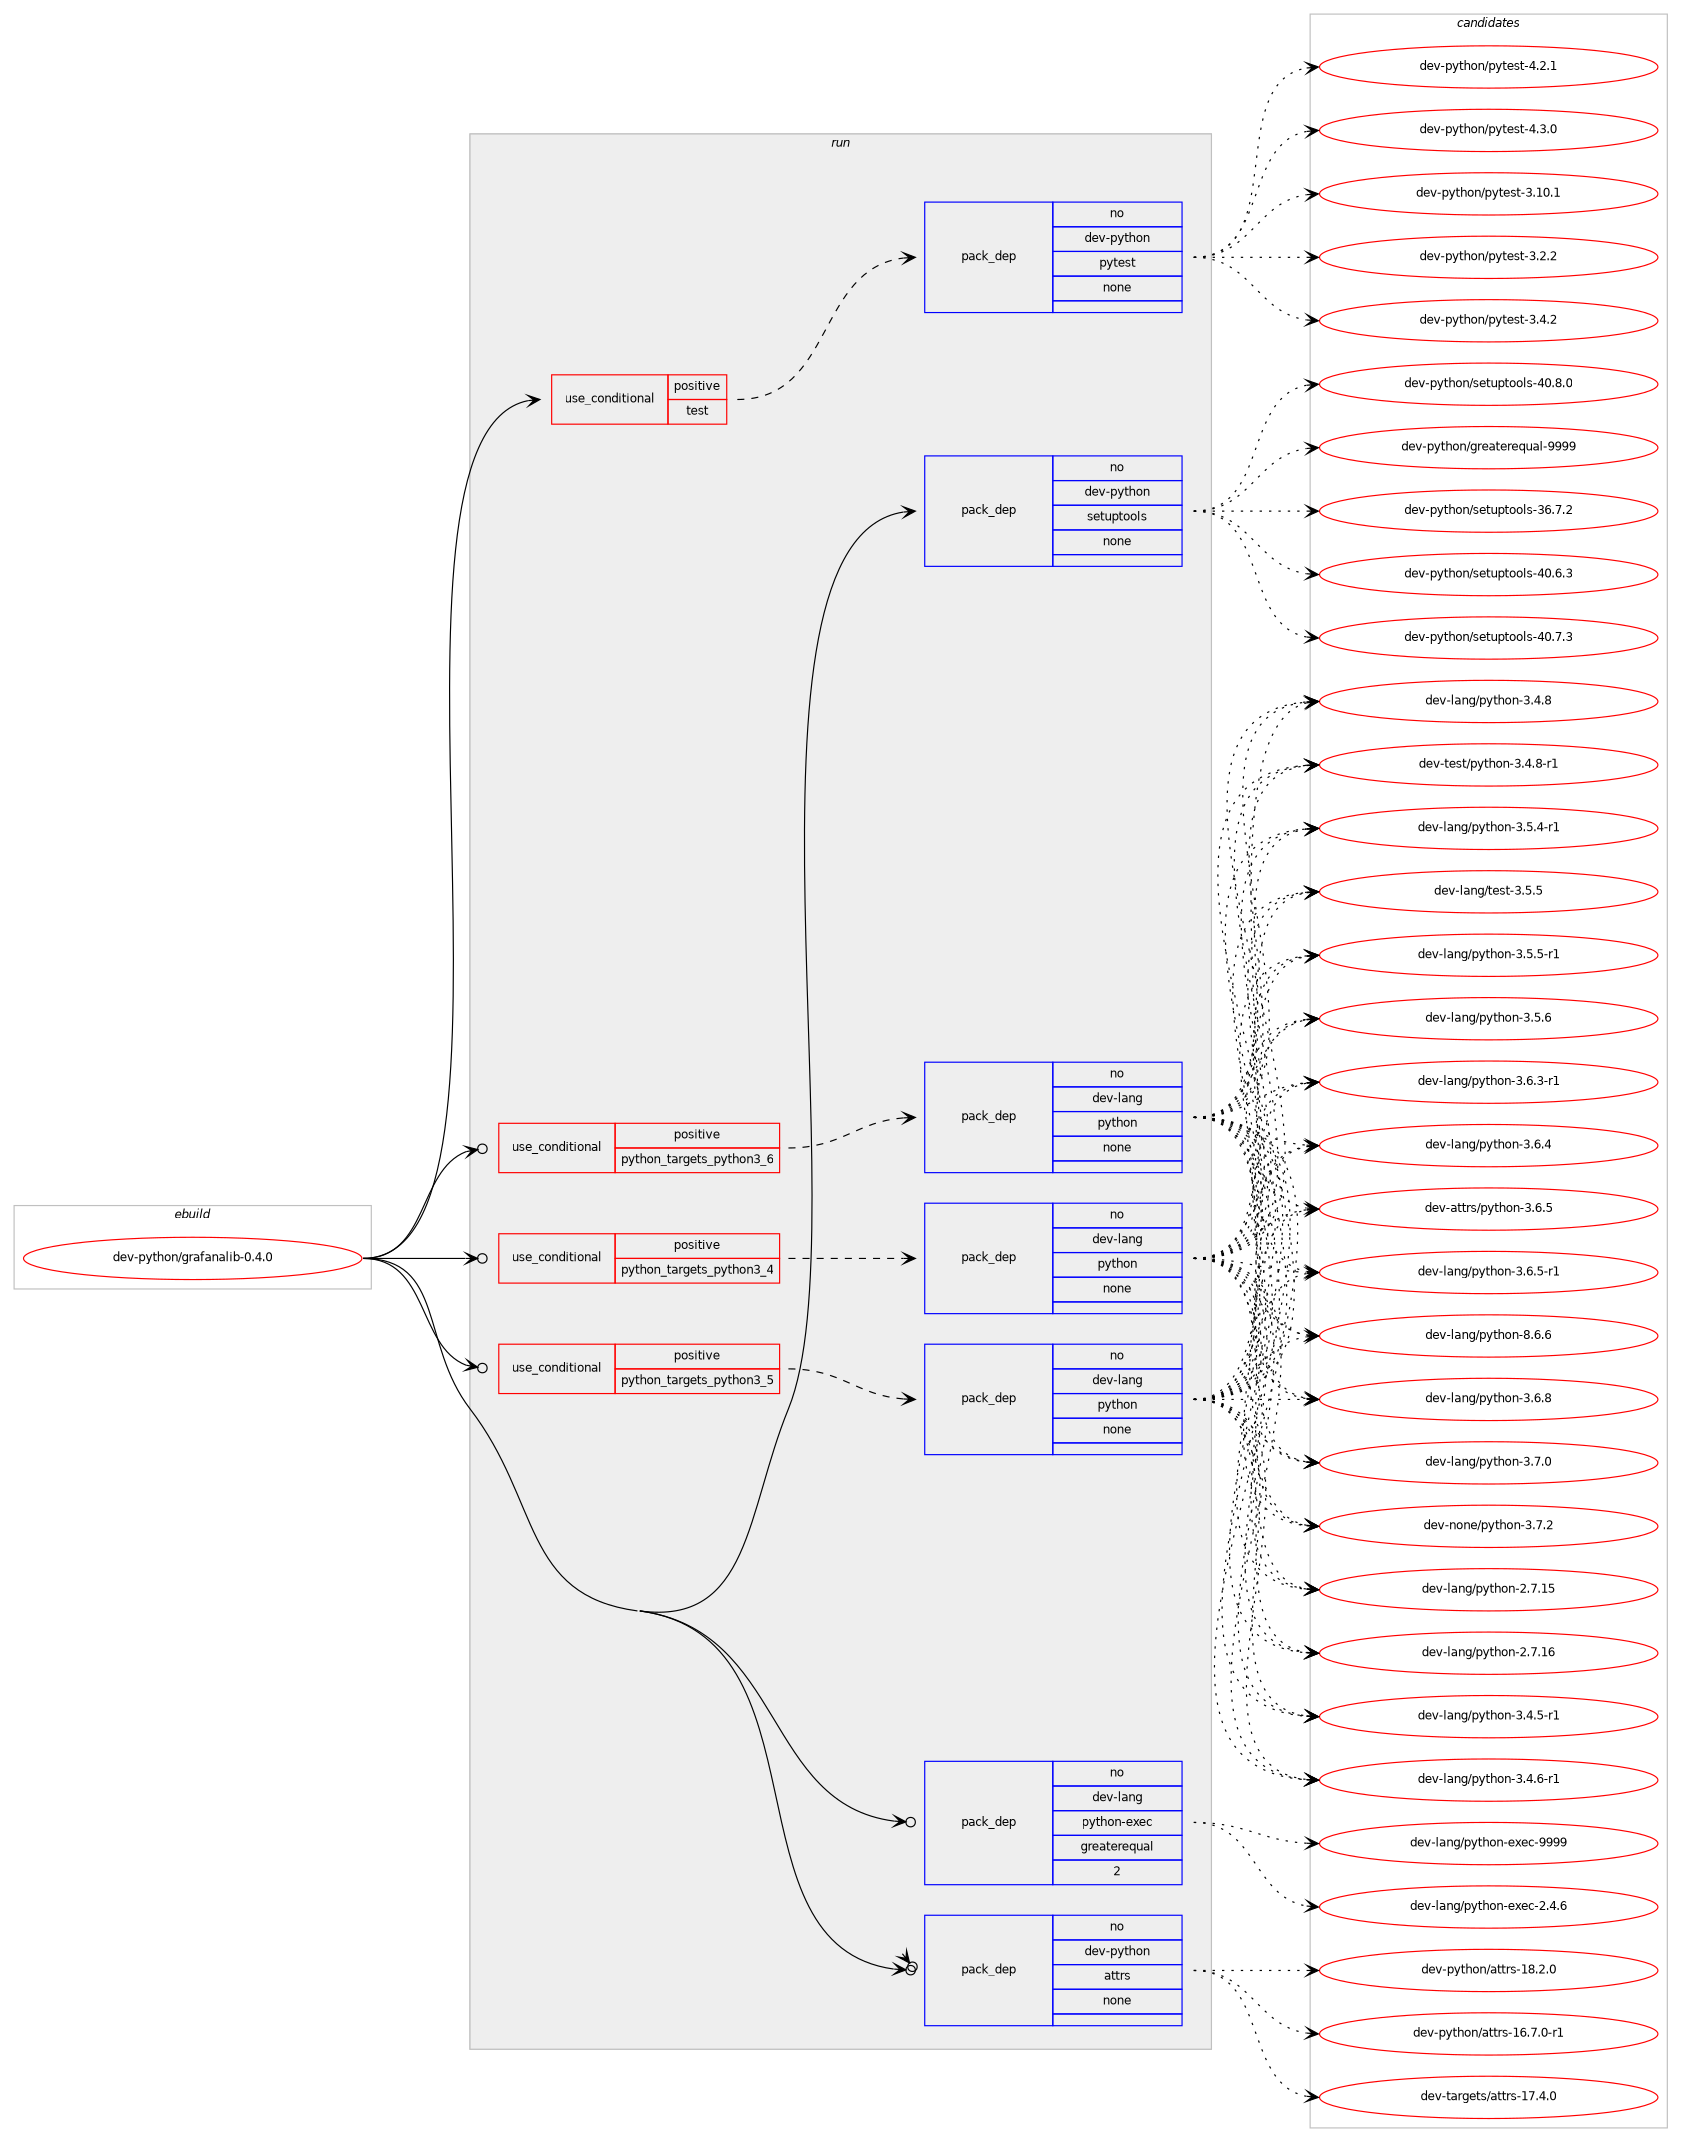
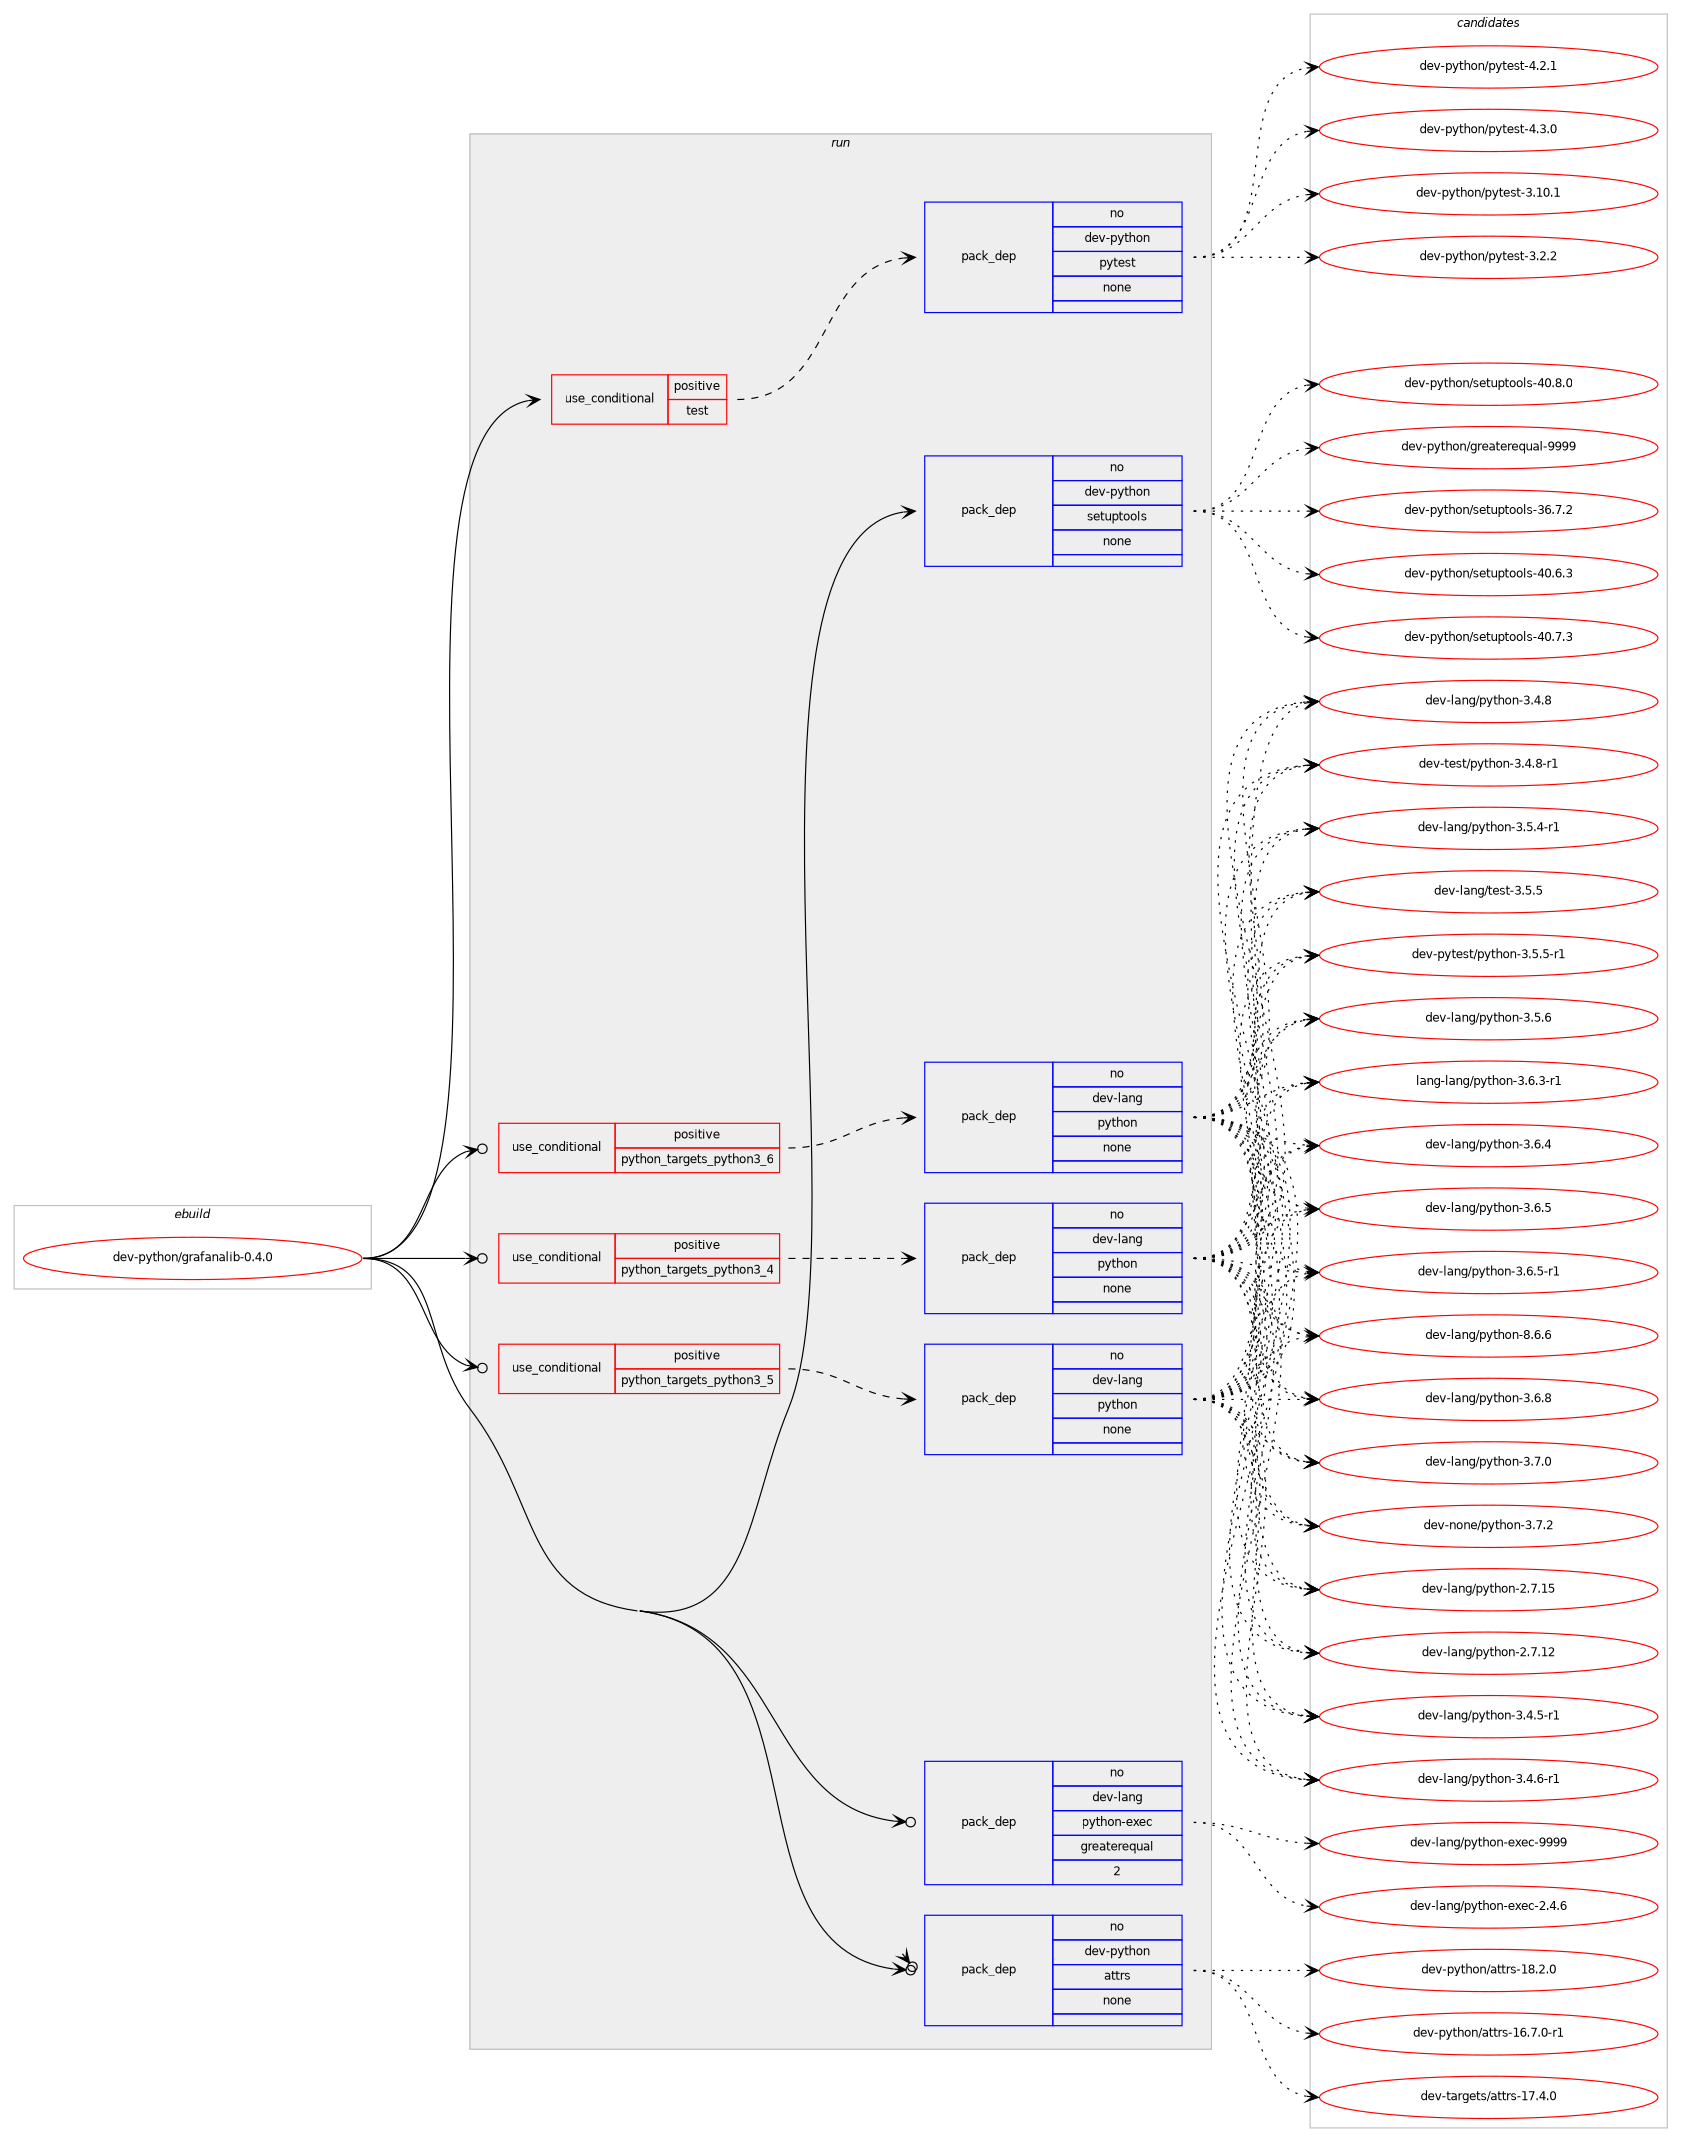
(1489, 321) -> none
(1489, 955) -> (1489, 955)
(1489, 1082) -> (1489, 1082)
(1489, 1209) -> (1489, 1209)
(1489, 1653) -> (1489, 1653)
